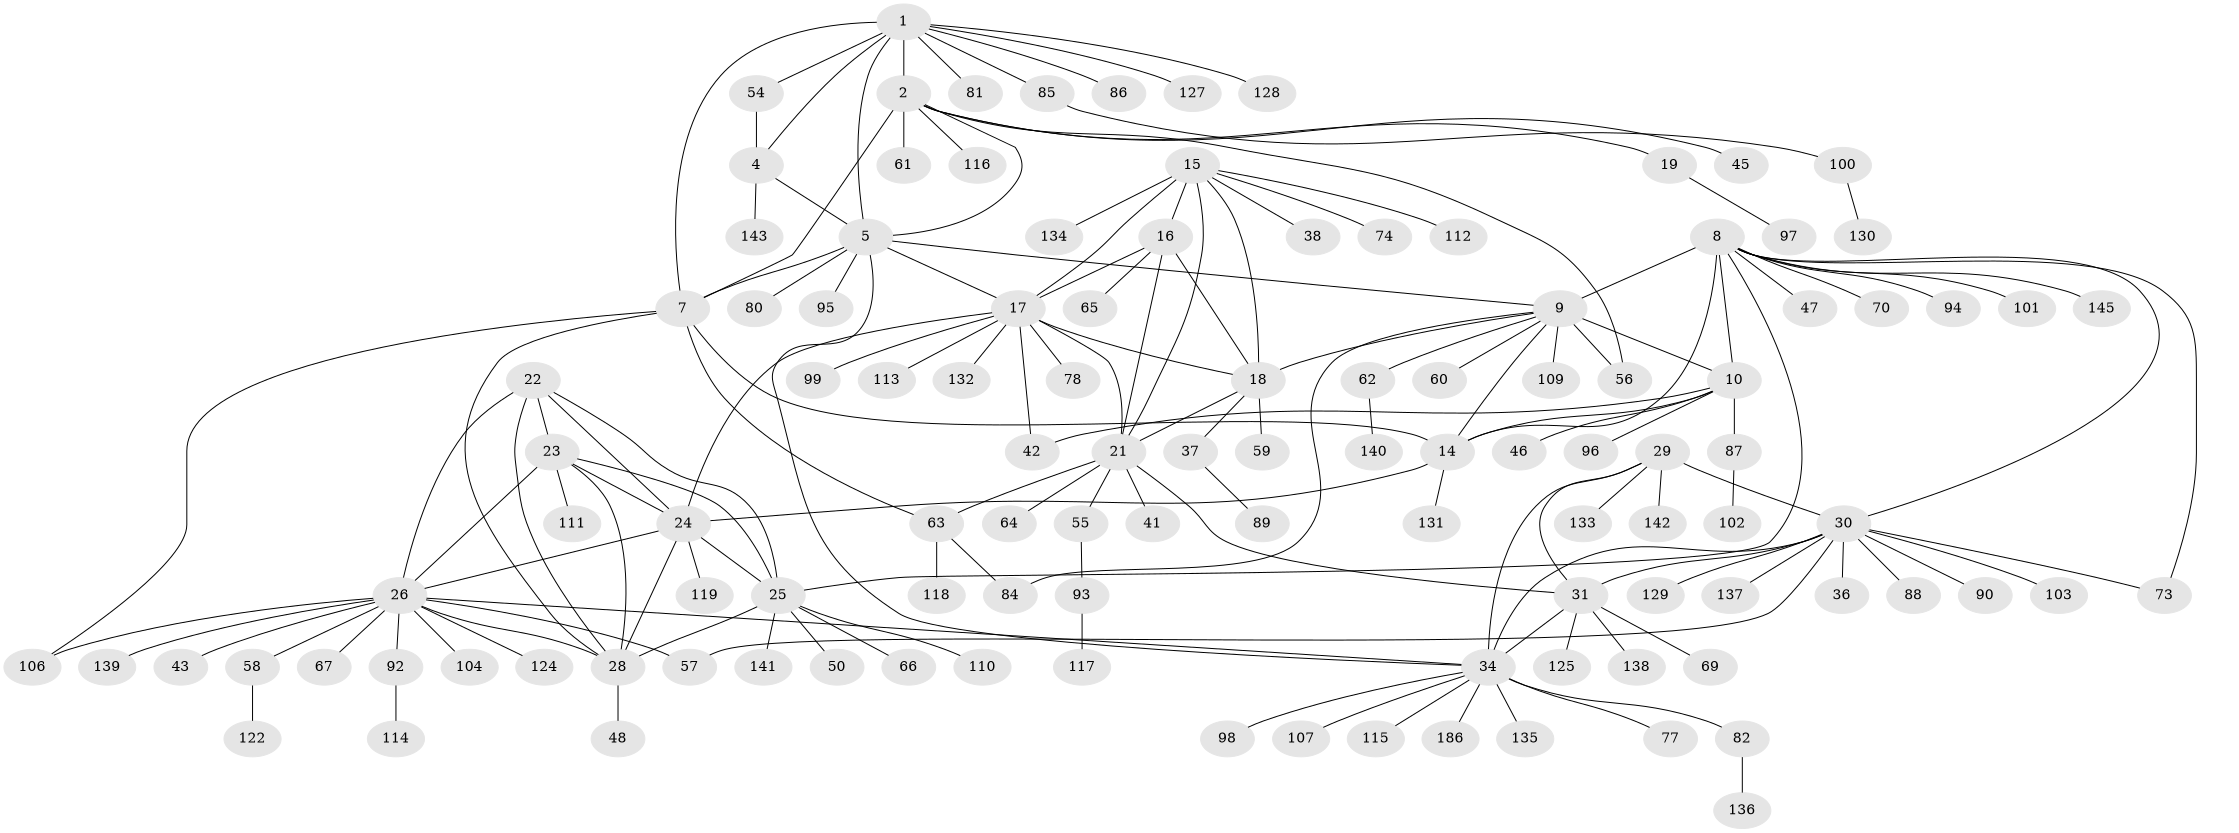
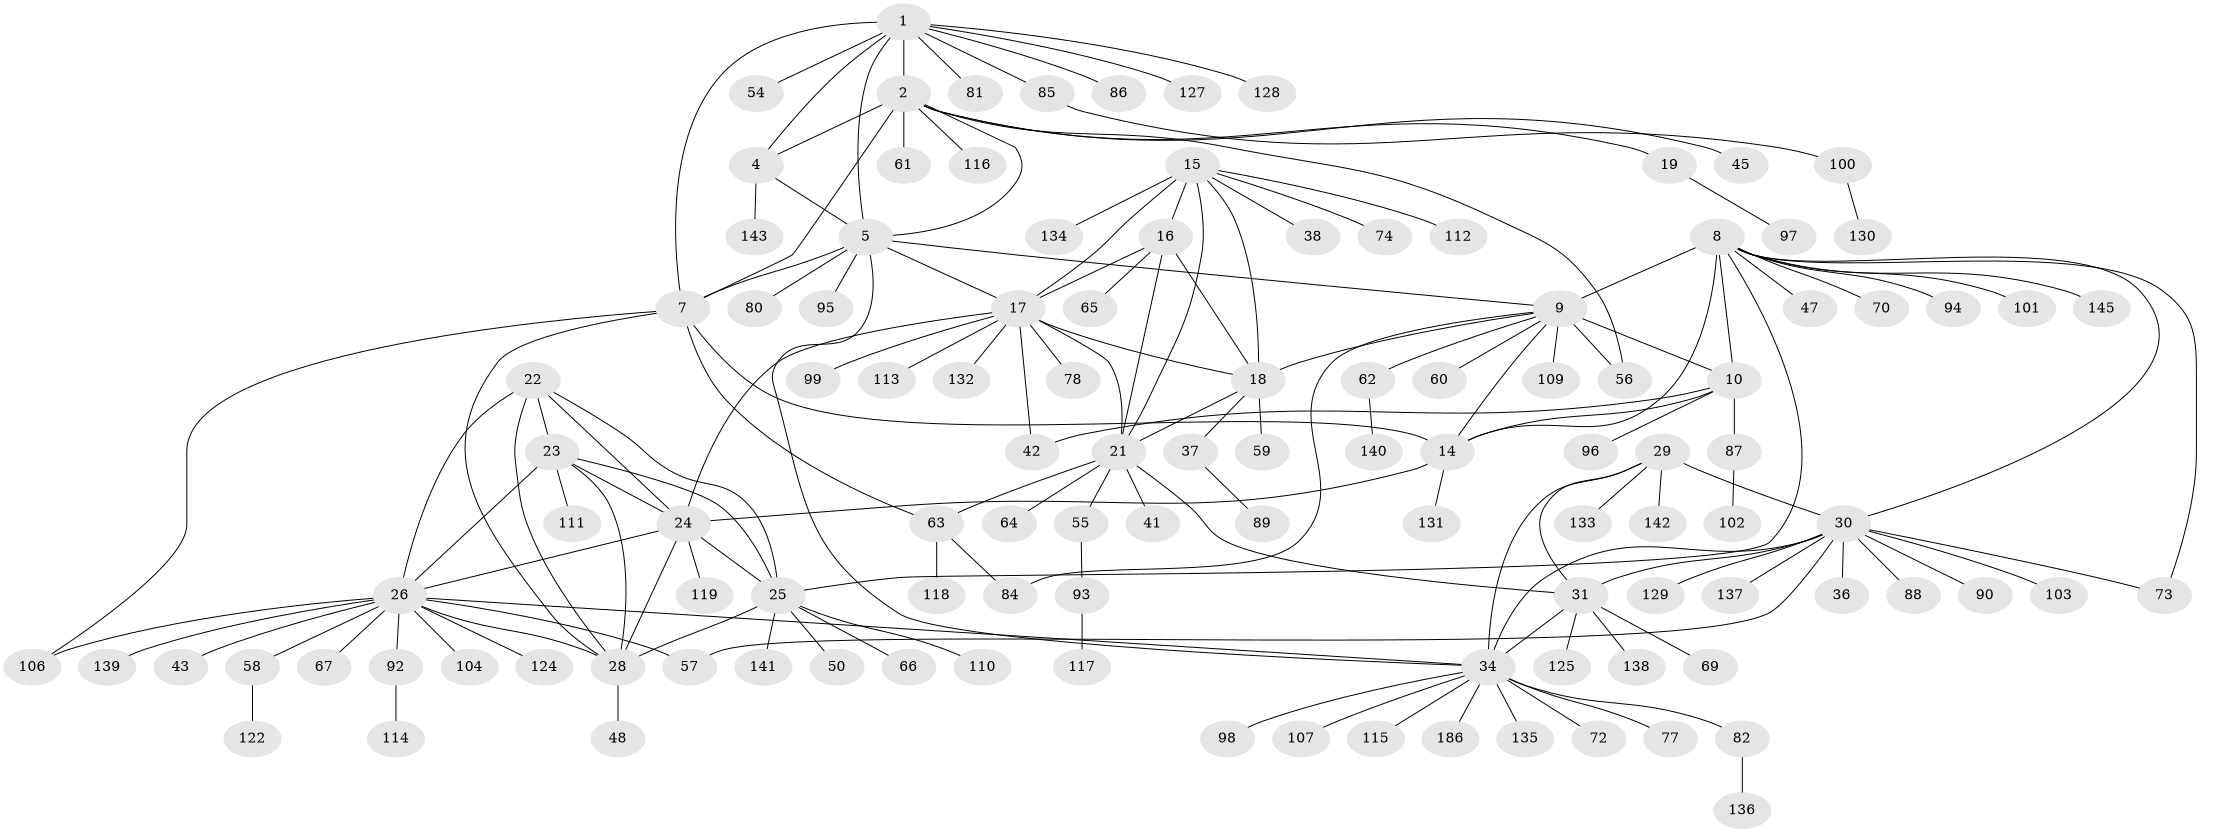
(756, 130) -> (830, 129)
(1519, 452) -> none
none -> (1599, 739)
